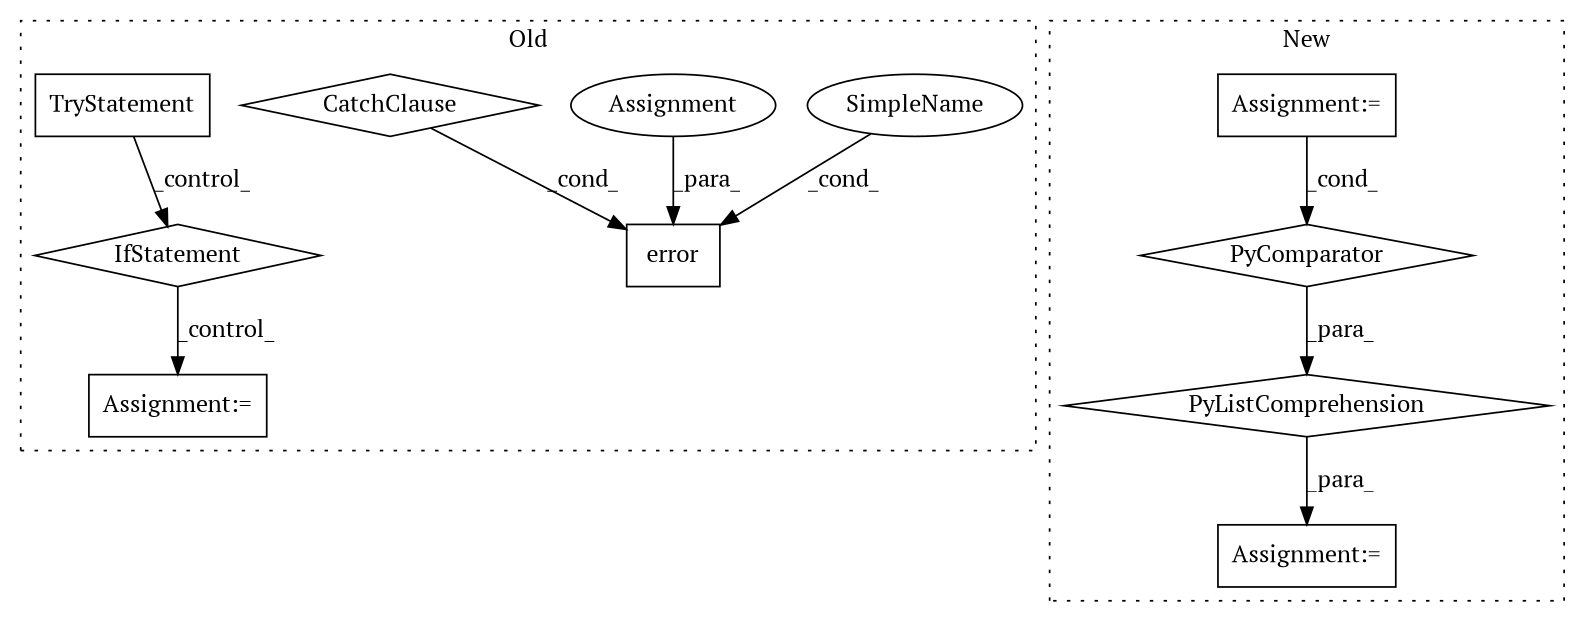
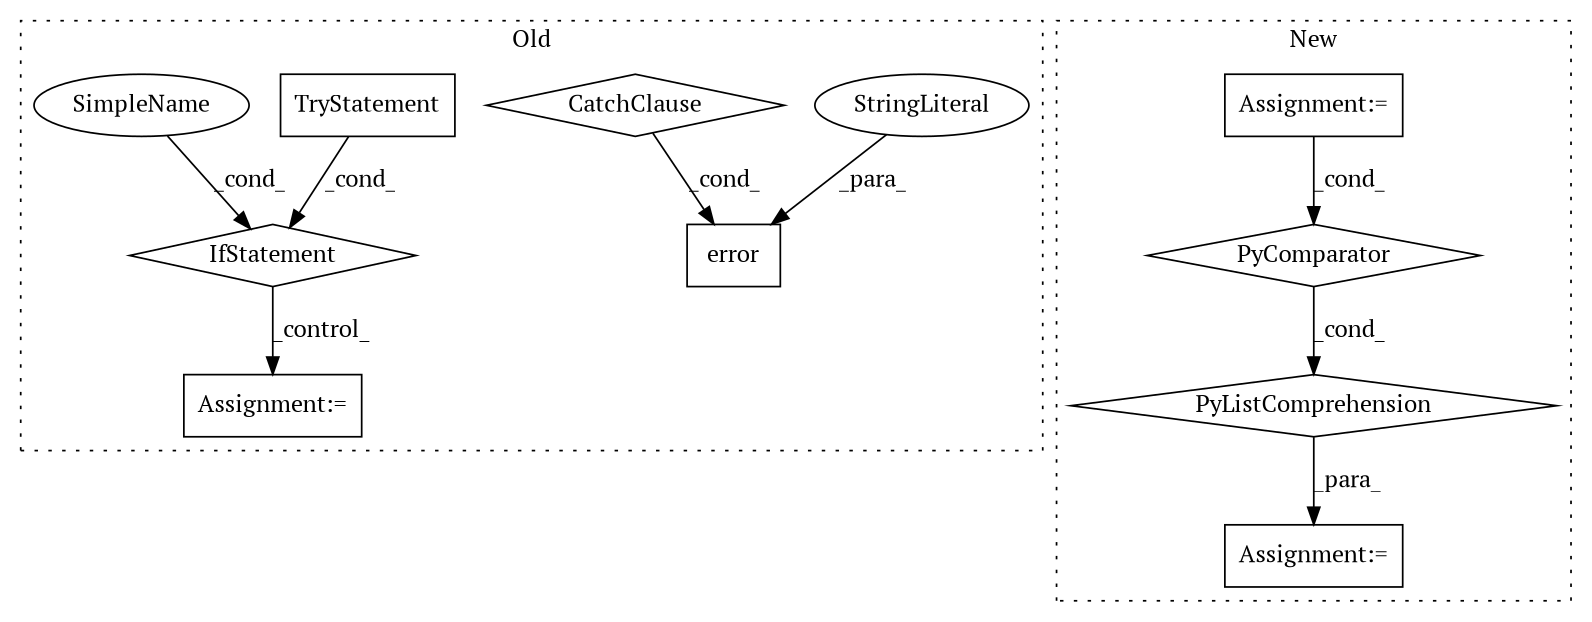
(673, 105) -> (922, 105)
(803, 175) -> (203, 176)
(203, 180) -> (361, 180)
(1341, 331) -> (1350, 331)
